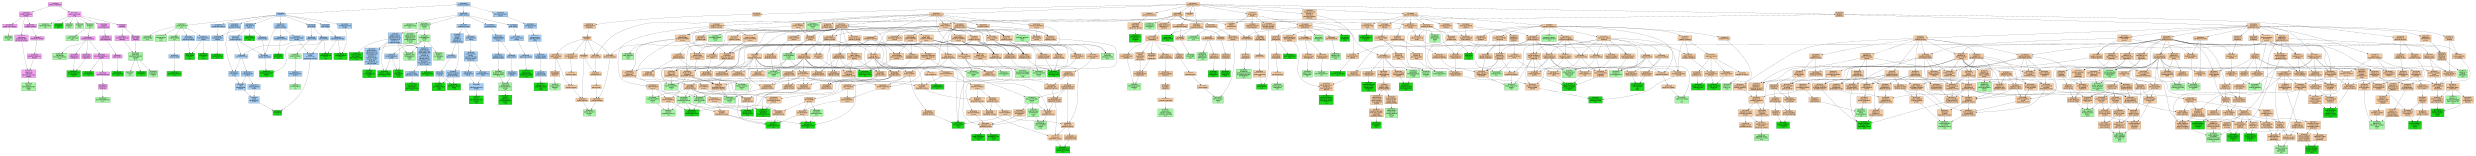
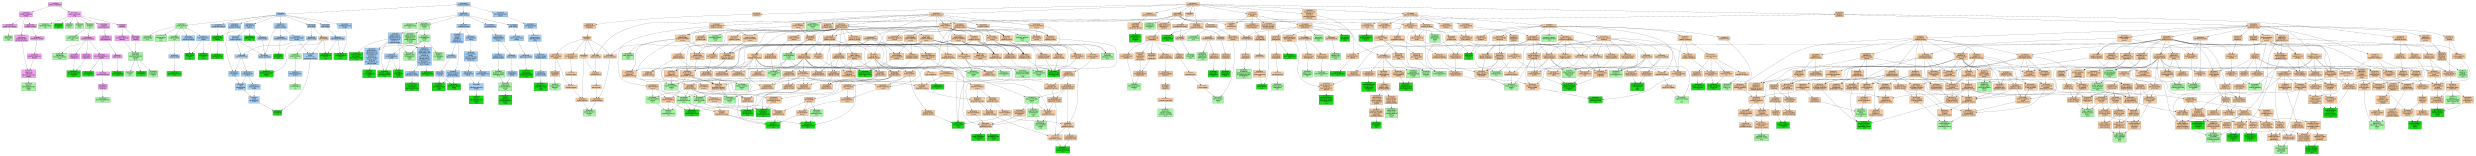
(217, 38) -> (217, 38)
(324, 38) -> (324, 38)
